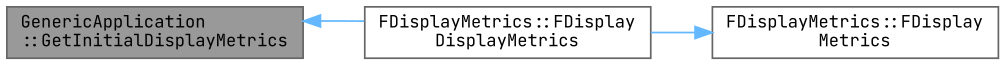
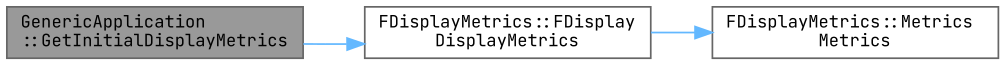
(343, 21) -> (325, 44)
(855, 33) -> (855, 33)
